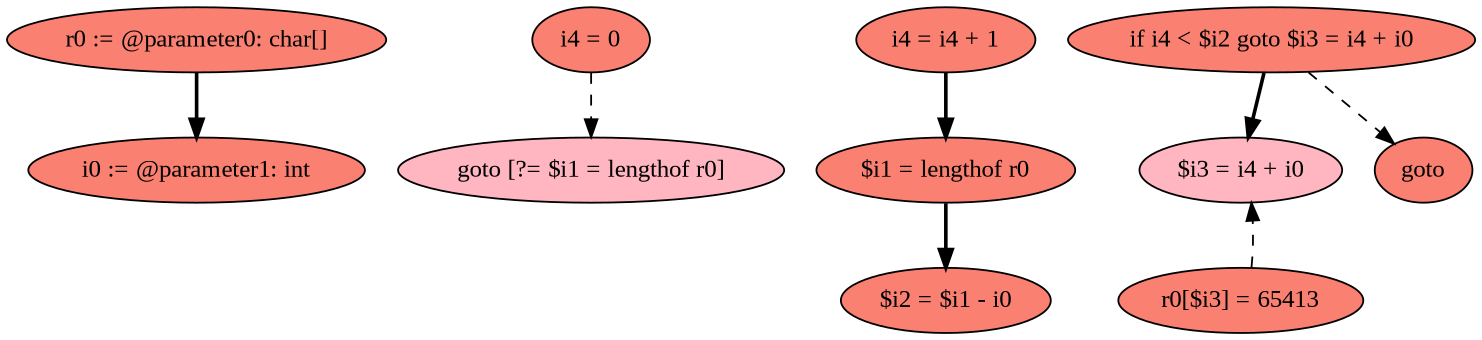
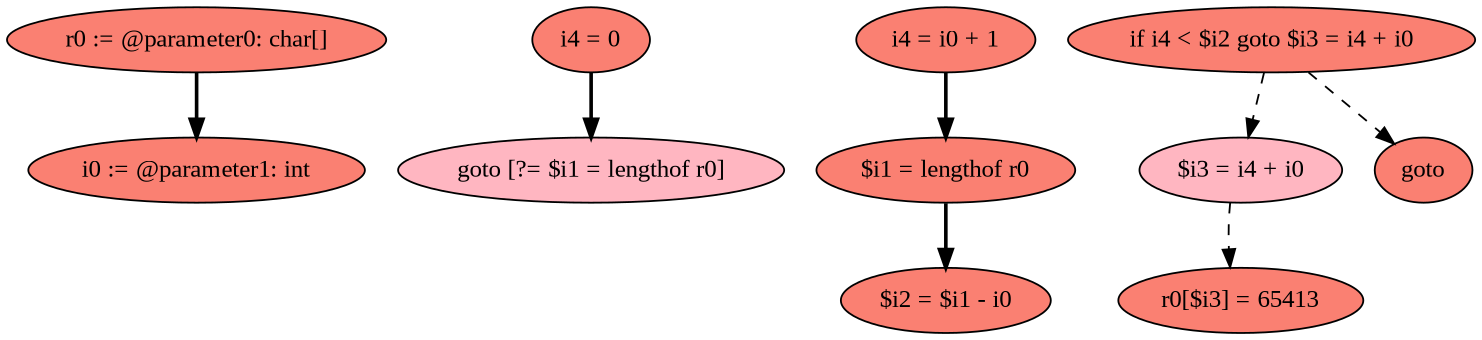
(946, 40) -> (946, 40)
(591, 96) -> (591, 96)
(1258, 96) -> (1258, 96)
(1253, 244) -> (1229, 226)
